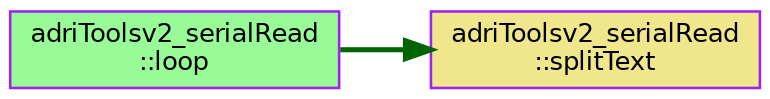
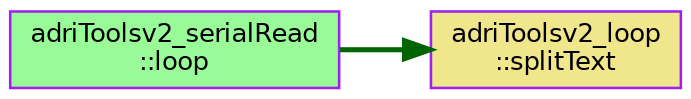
(595, 50) -> (556, 50)
